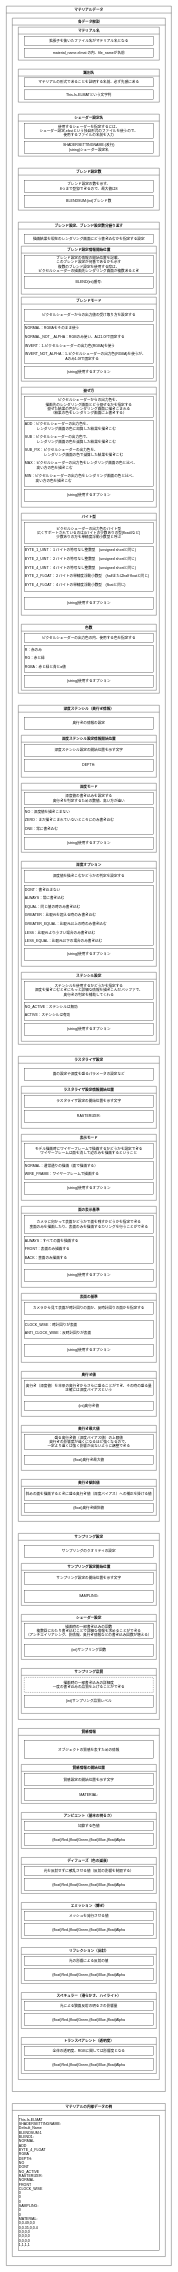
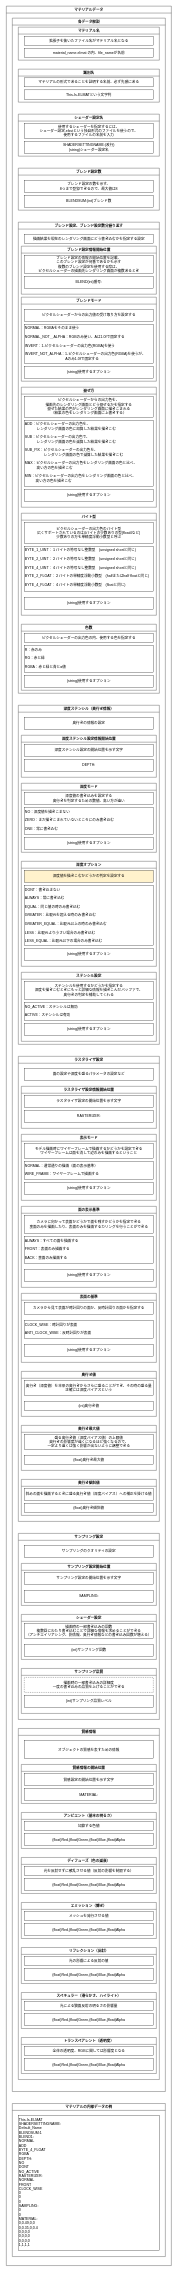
(89, 876) -> (89, 876)
(60, 1168) -> (60, 1168)
